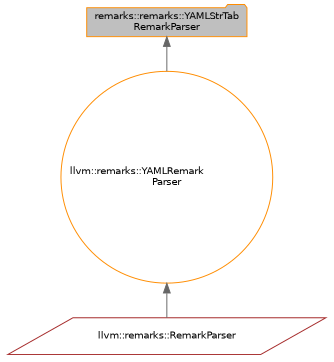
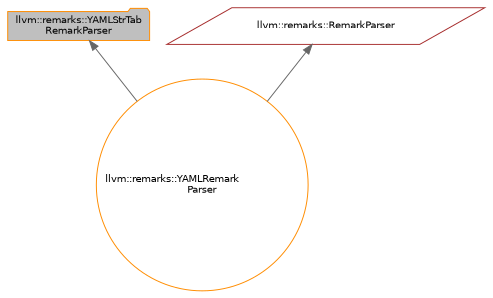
(167, 22) -> (79, 26)
(167, 305) -> (287, 77)
